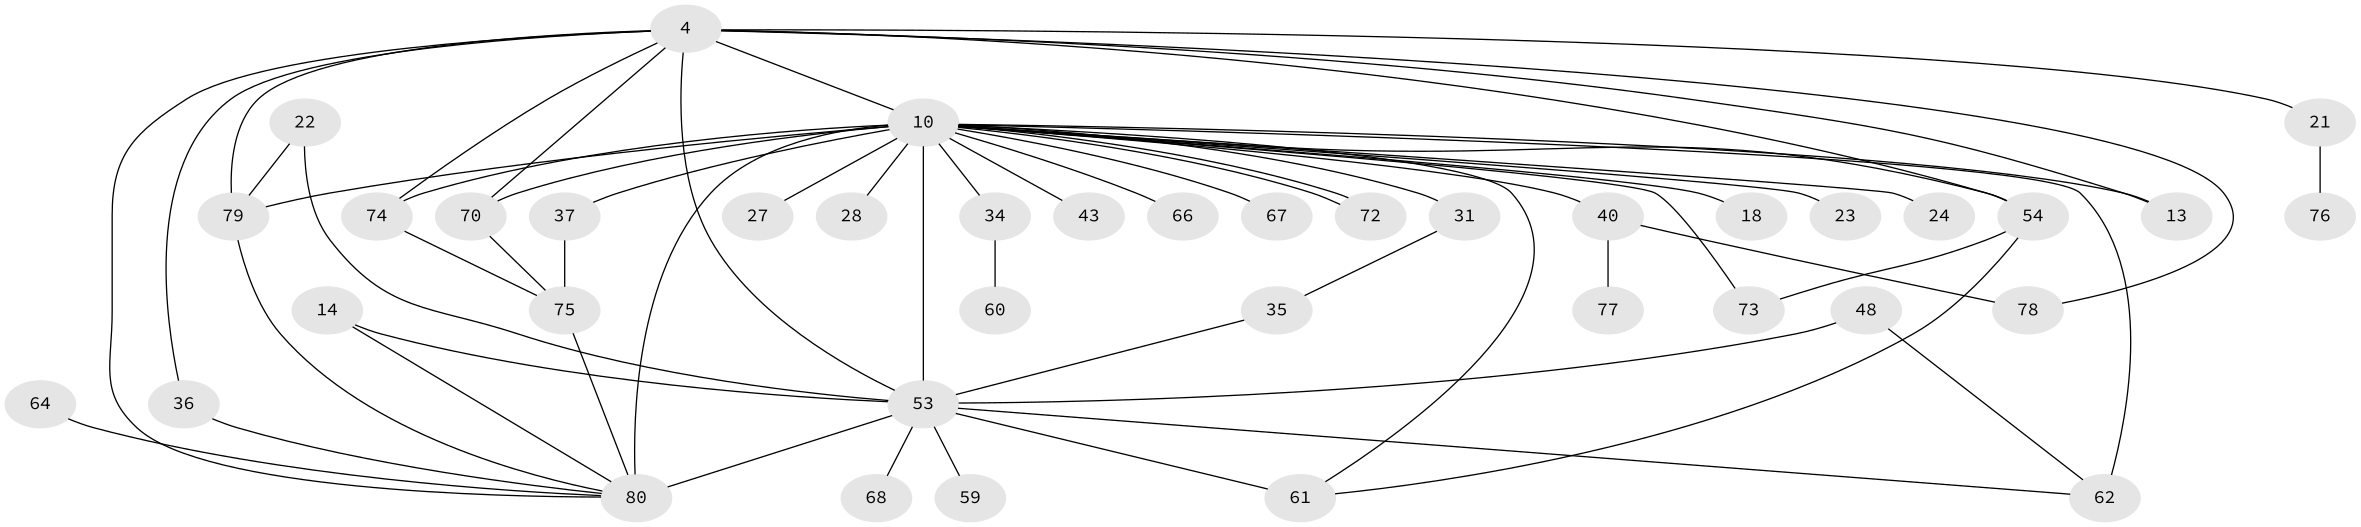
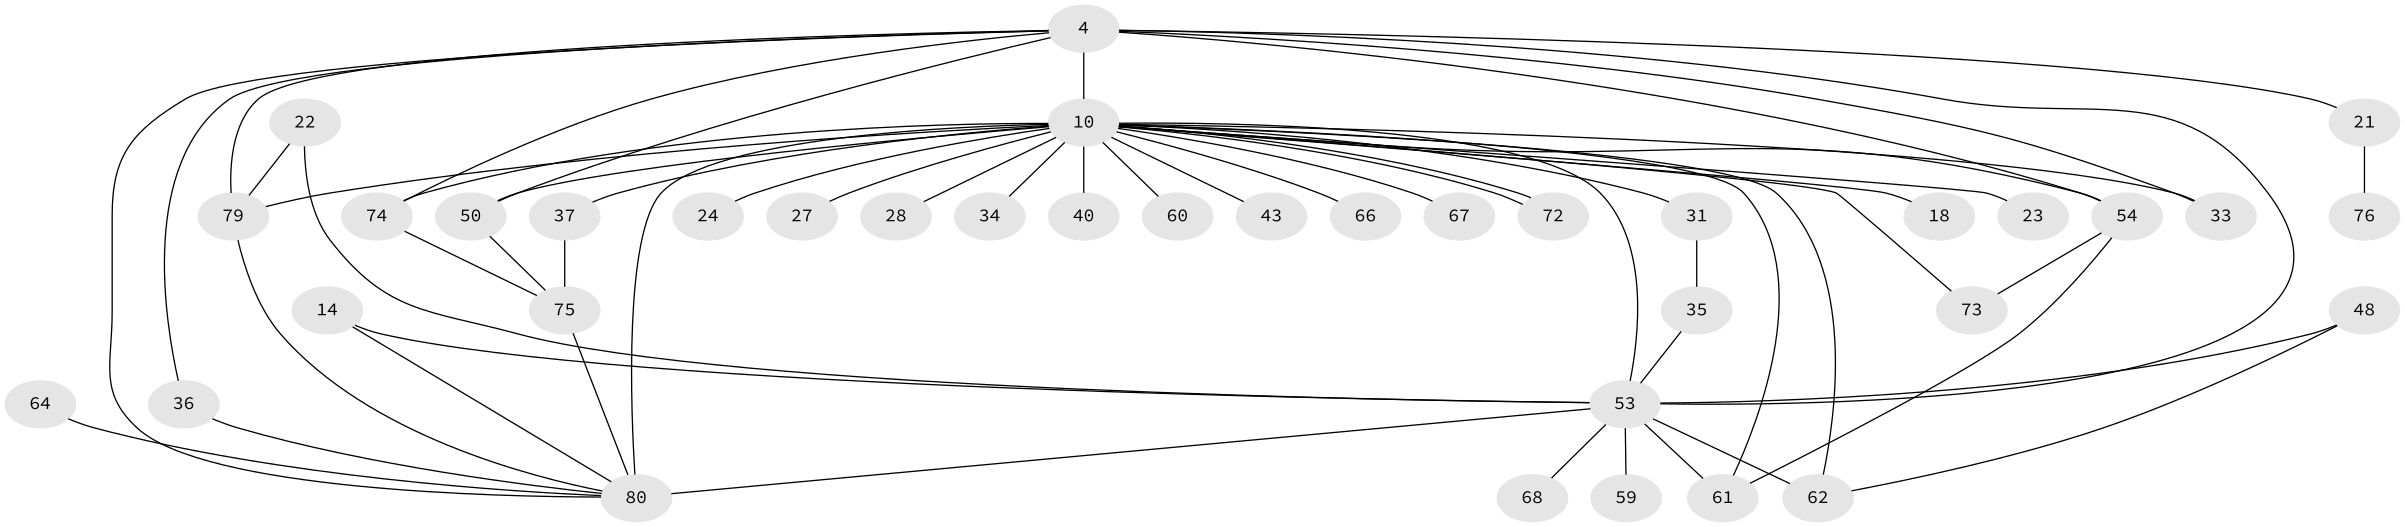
(471, 216) -> (471, 216)
(2177, 216) -> (2221, 216)
(995, 264) -> (1131, 169)
(1608, 310) -> none
(2028, 310) -> none
